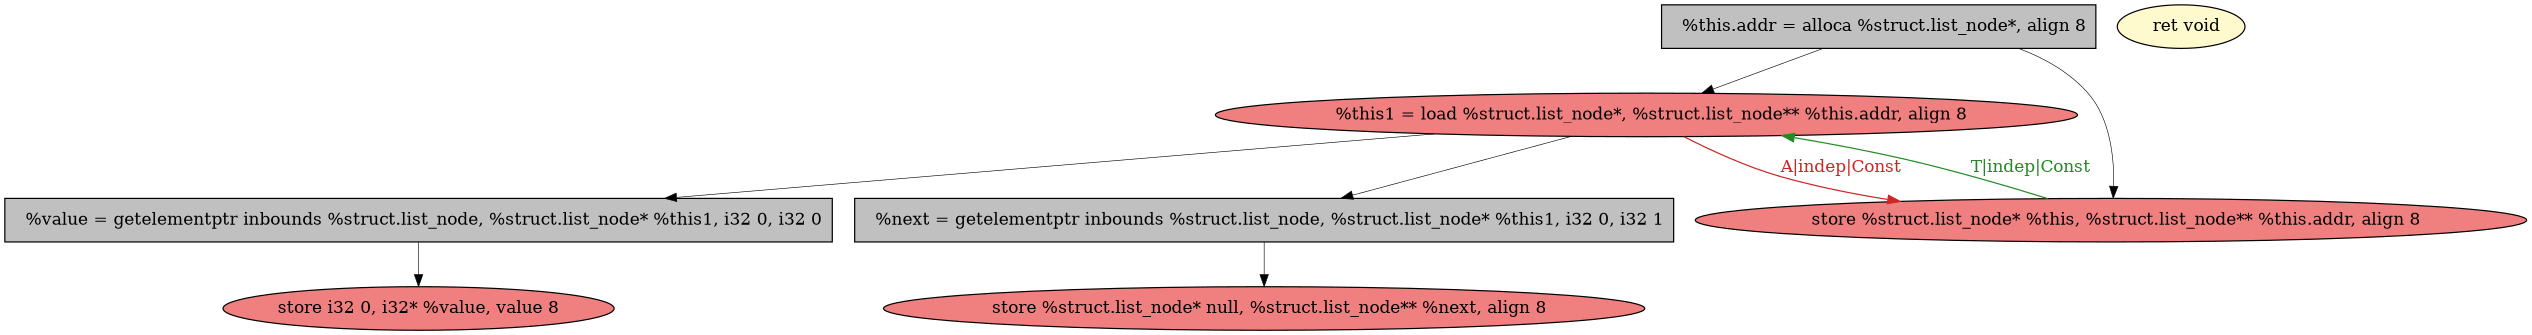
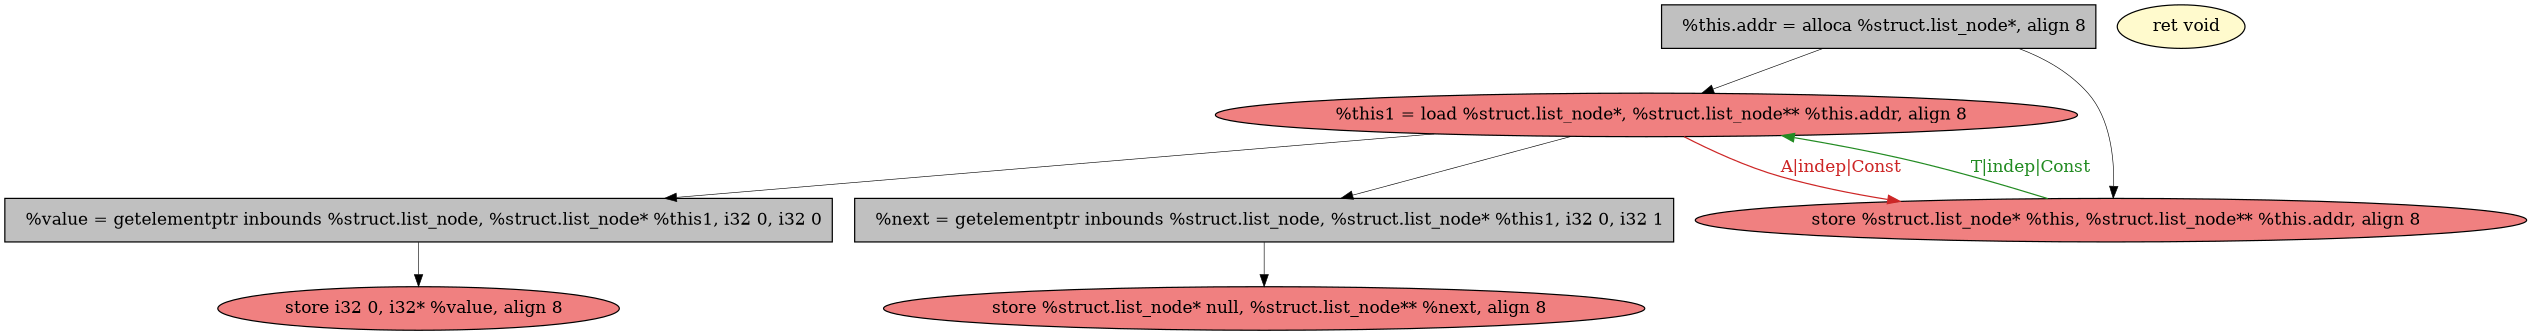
(419, 308) -> (419, 308)
